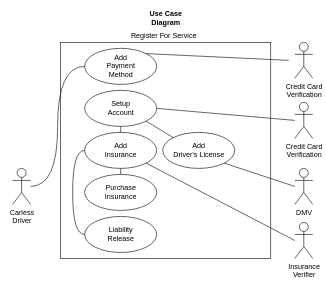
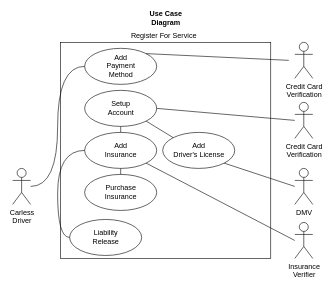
(121, 234) -> (106, 237)
